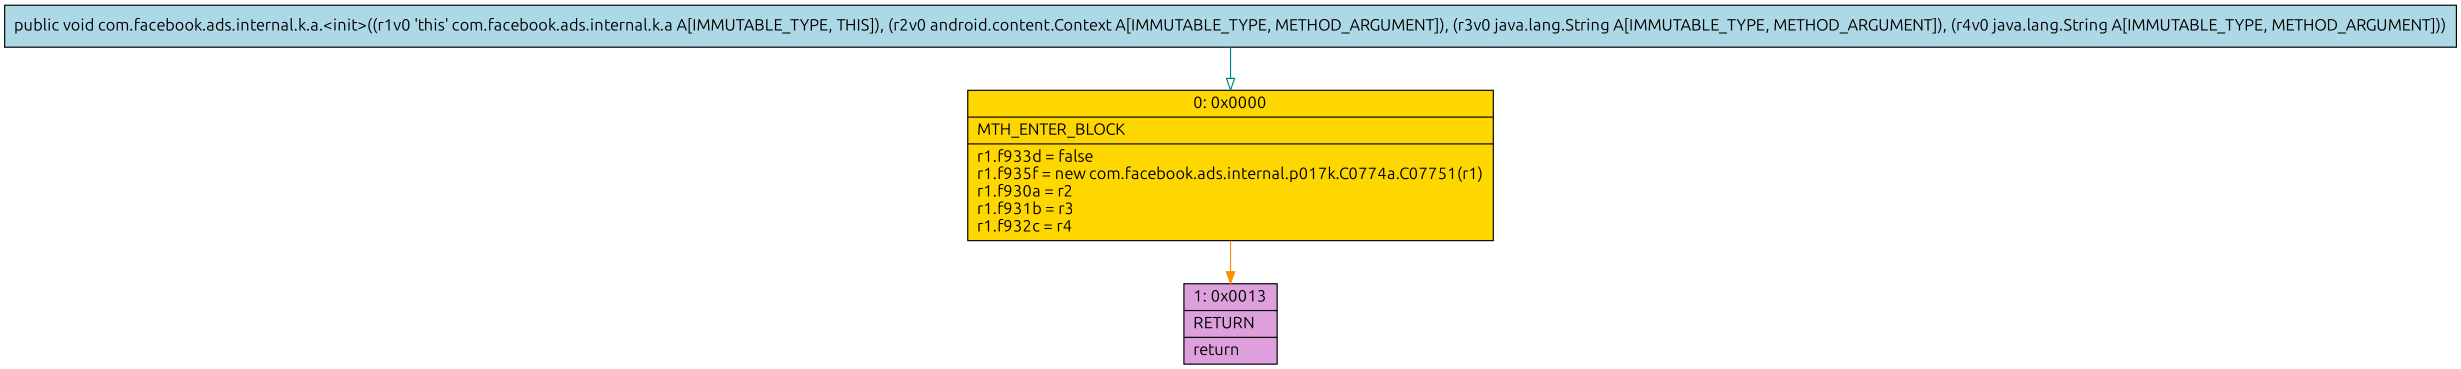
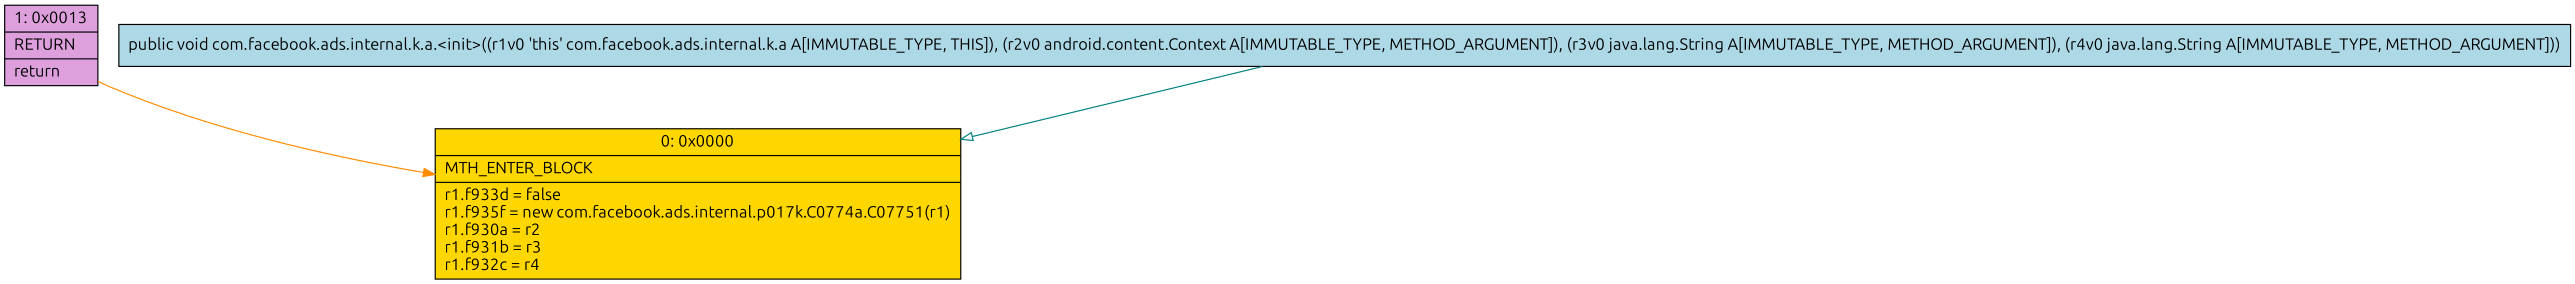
(1231, 256) -> (258, 137)
